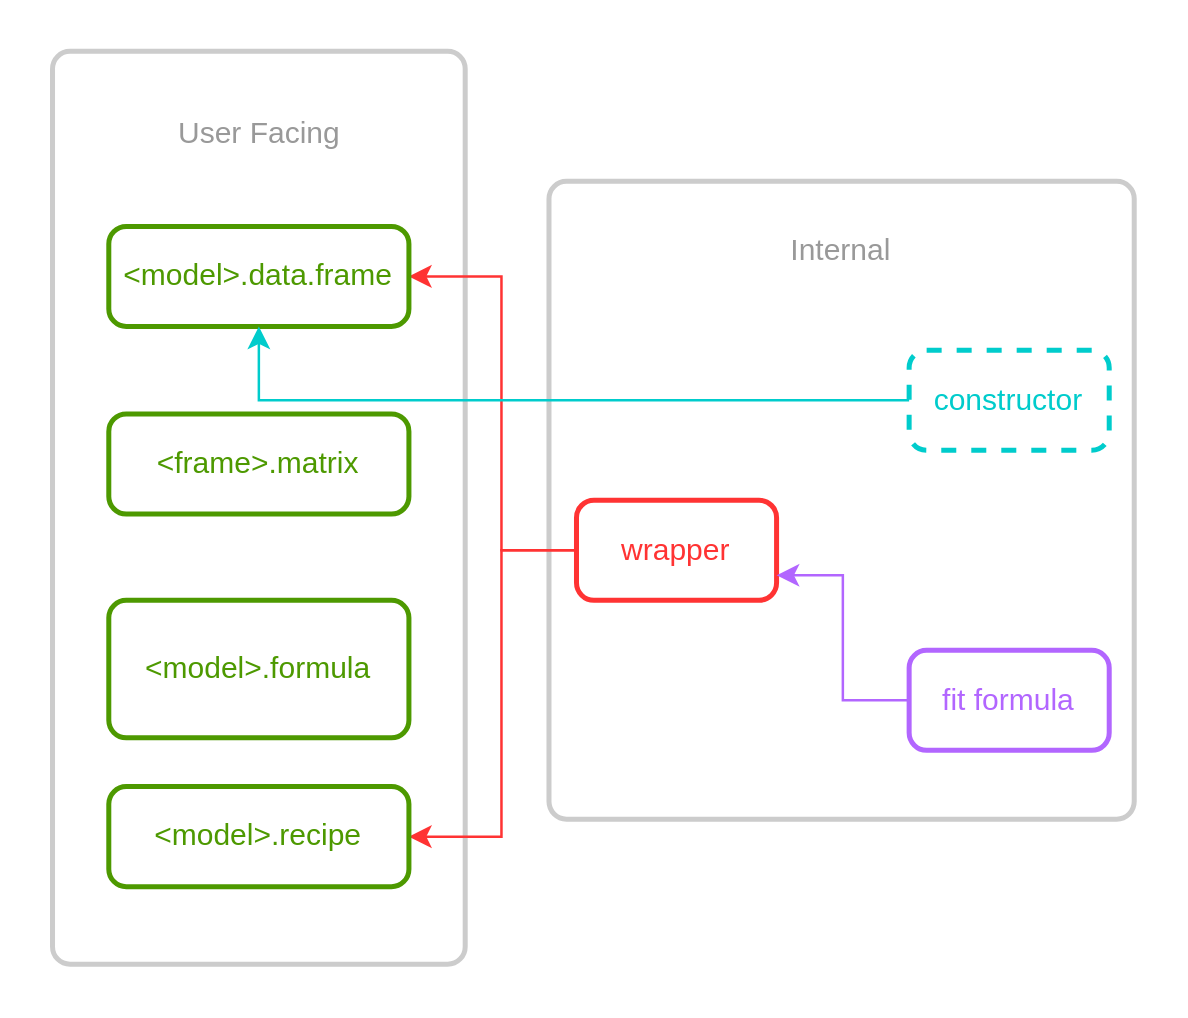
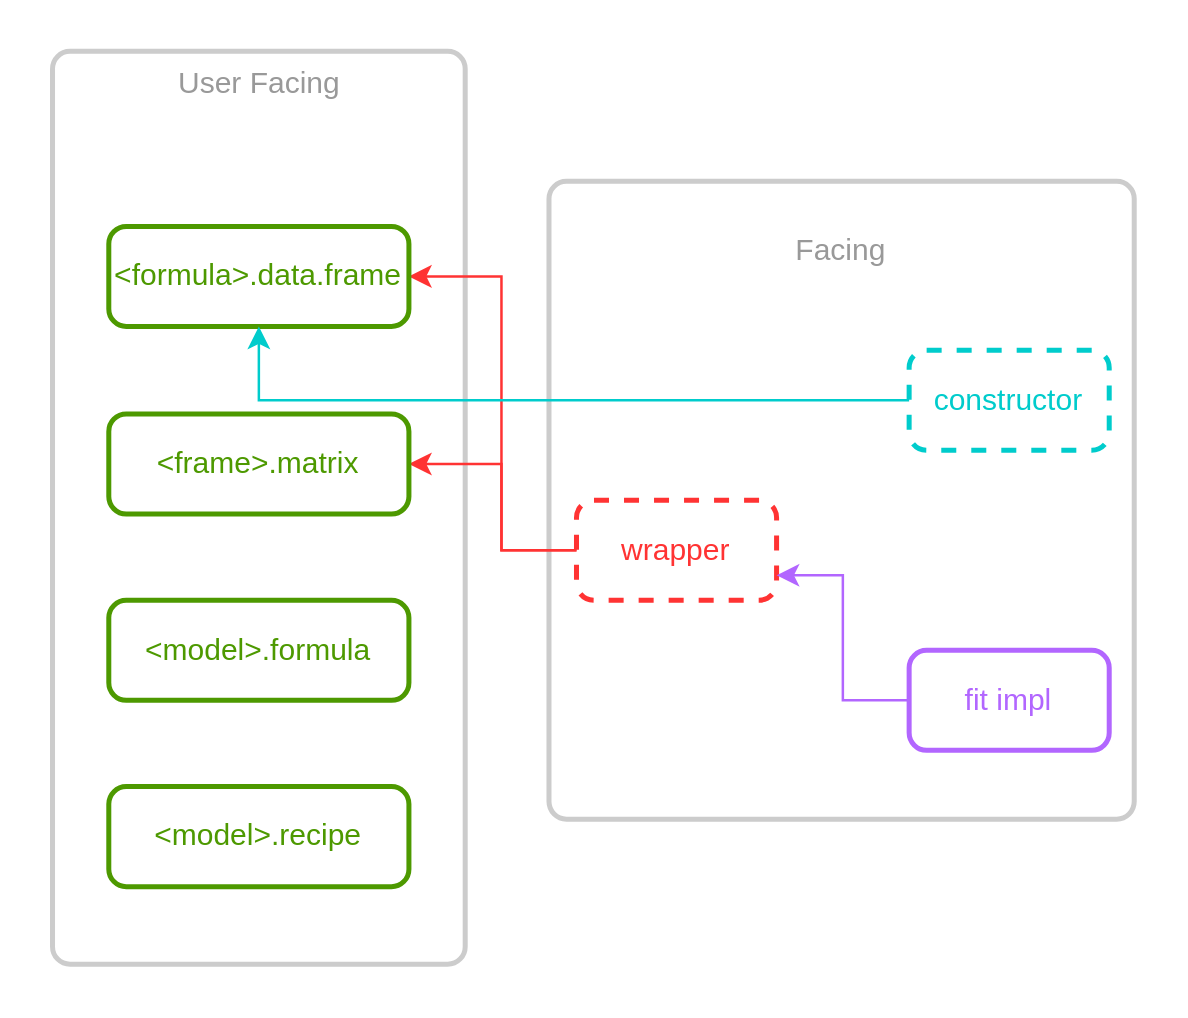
(260, 134) -> (260, 84)
(841, 251) -> (841, 251)
(259, 276) -> (259, 276)
none -> (461, 464)
(676, 550) -> (676, 550)
(259, 669) -> (259, 650)
(1009, 701) -> (1009, 701)
(501, 733) -> none
